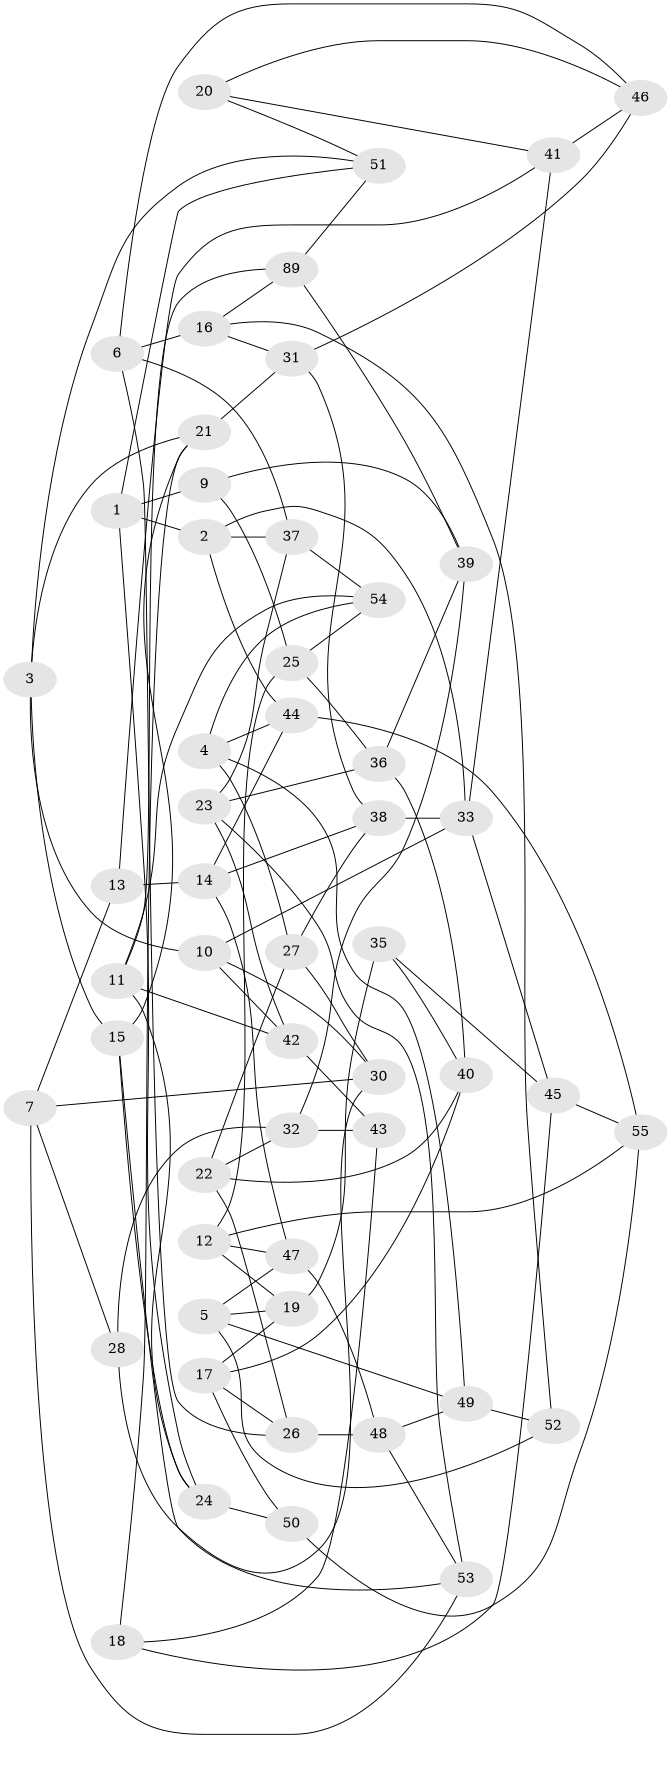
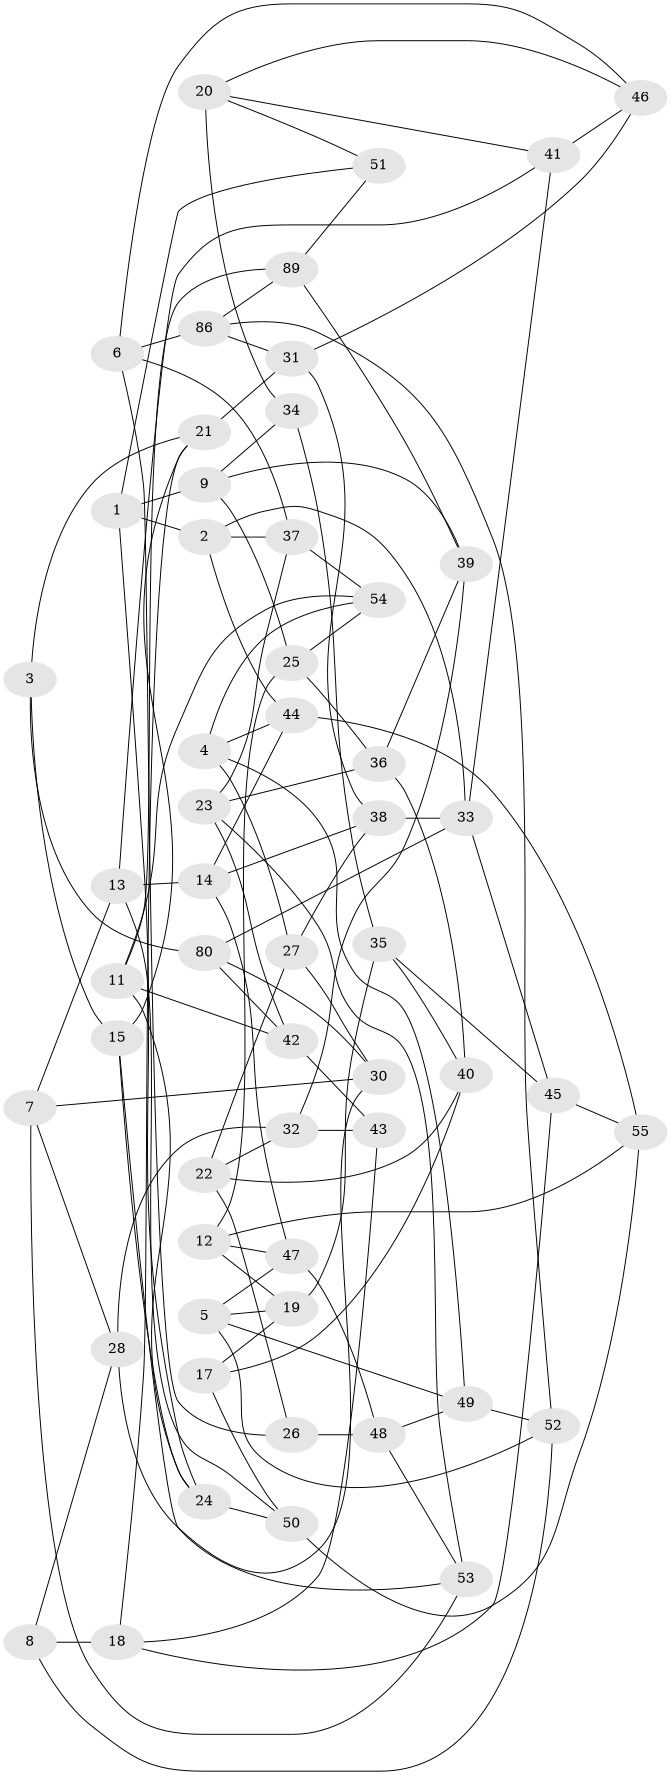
(93, 323) -> none
(205, 329) -> (205, 329)
none -> (292, 411)
(205, 953) -> (205, 953)
none -> (162, 1379)
(248, 1405) -> none
none -> (30, 1642)
